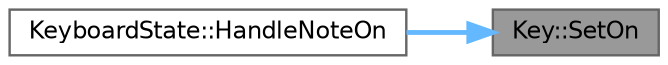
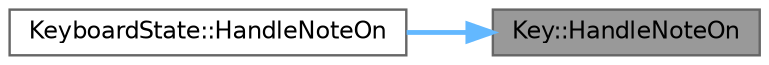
(576, 32) -> (626, 32)
